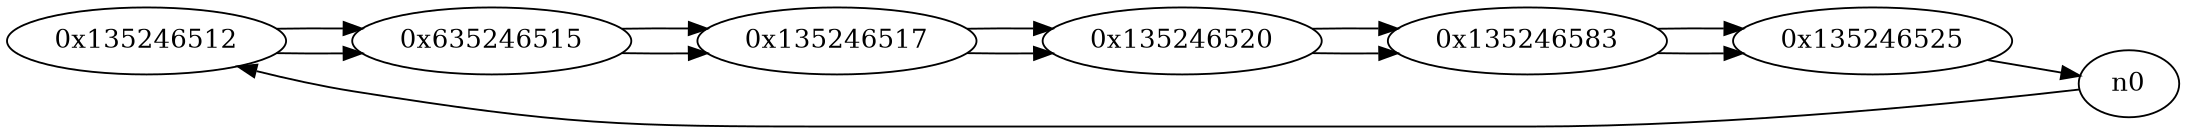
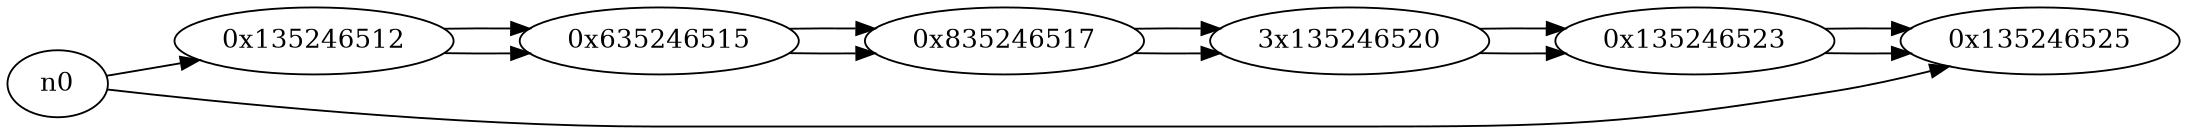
(837, 41) -> (1004, 41)
(1182, 41) -> (1350, 41)
(1527, 41) -> (1695, 41)
(2024, 66) -> (1020, 127)
